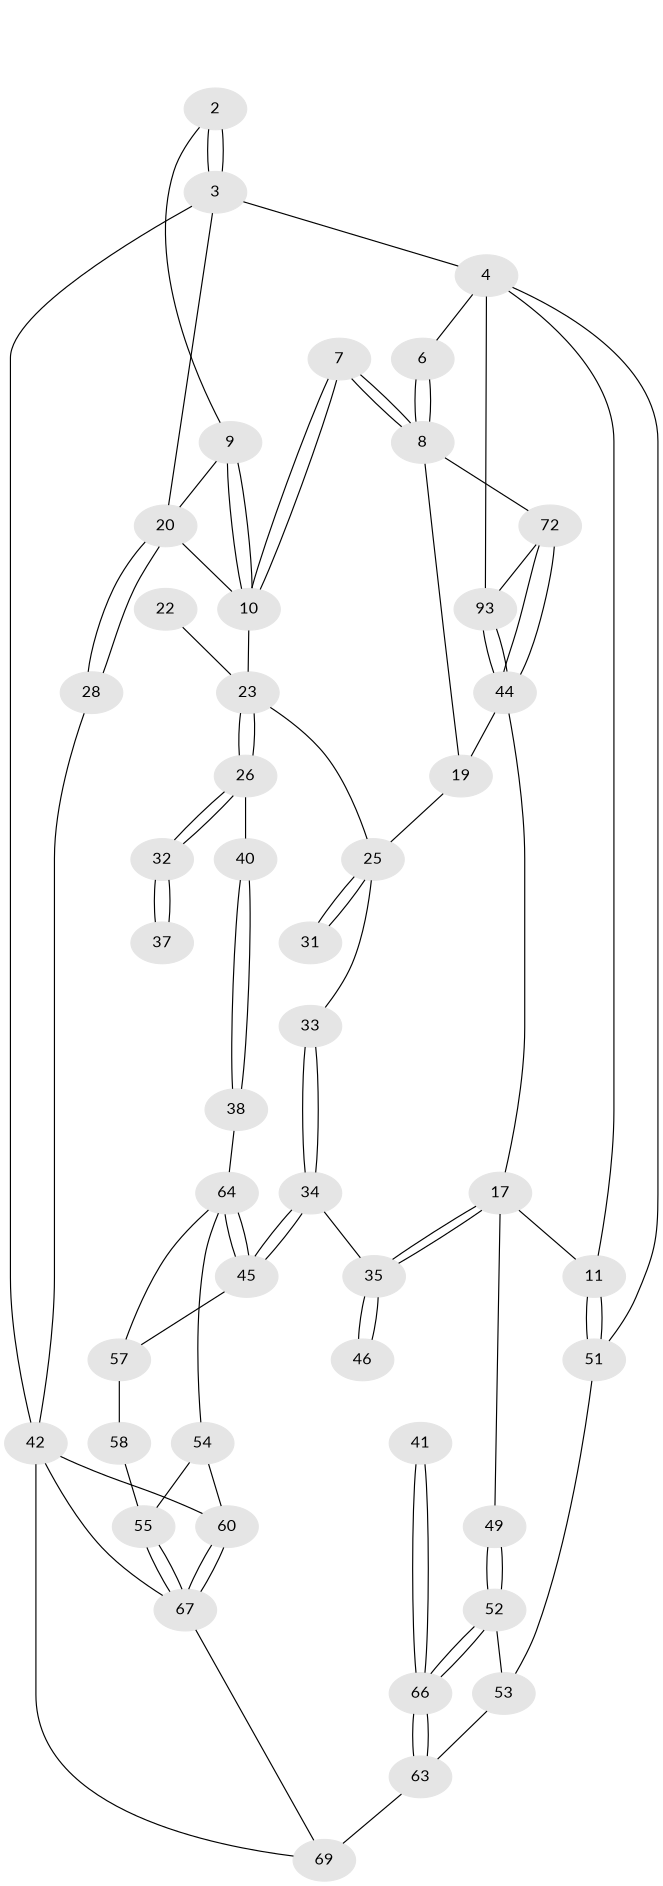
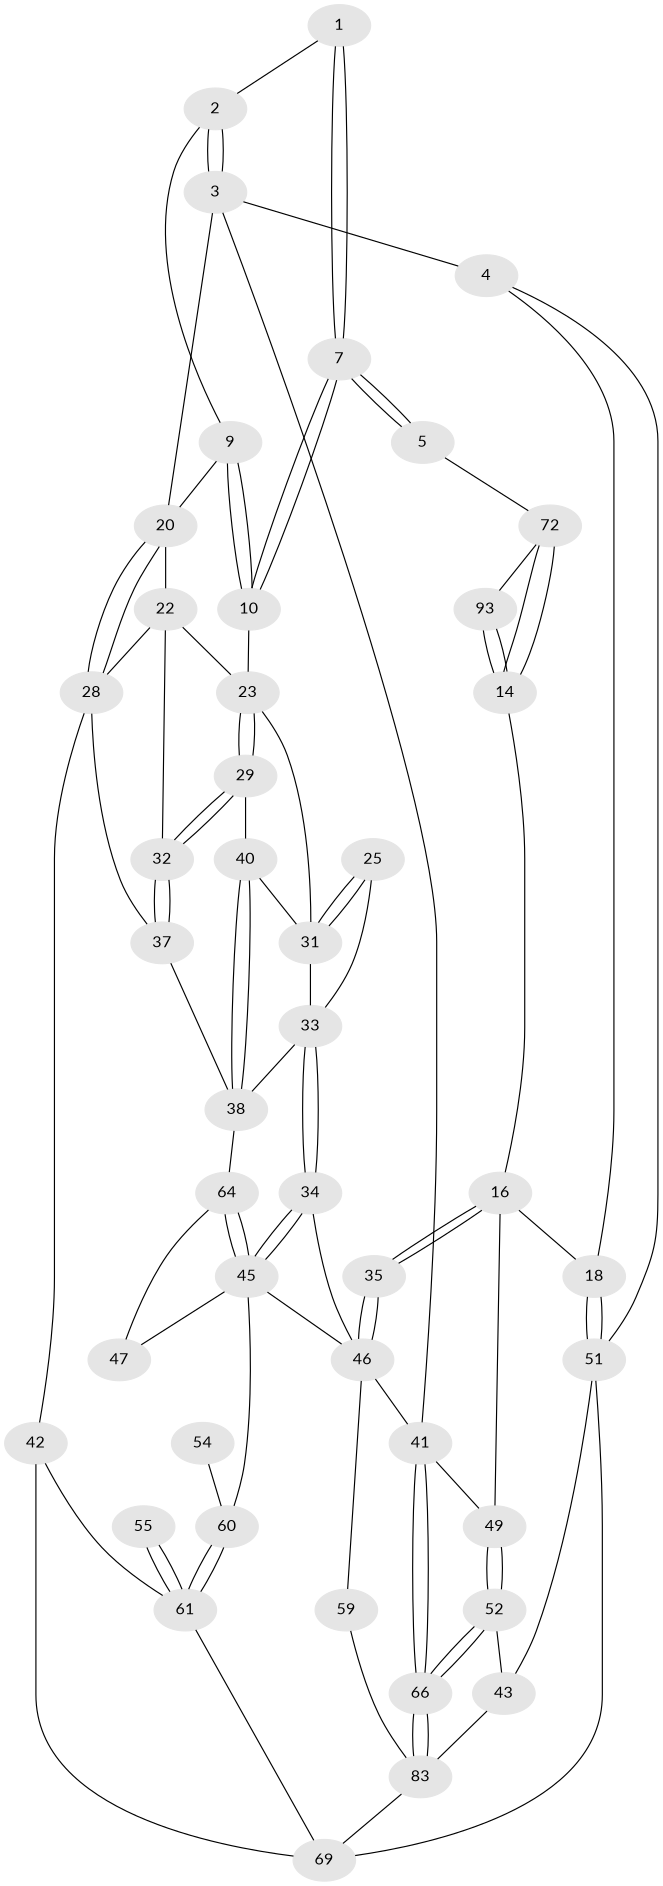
none -> (339, 25)
(423, 359) -> none
(423, 442) -> (423, 442)
(486, 442) -> none
(207, 567) -> (166, 568)
none -> (129, 651)
(505, 693) -> (505, 693)
none -> (164, 734)
(332, 764) -> (302, 813)
(10, 770) -> (414, 803)
(246, 776) -> (246, 776)
(461, 776) -> none
none -> (104, 823)
none -> (278, 901)
none -> (310, 985)
none -> (199, 1026)
none -> (273, 1068)
(500, 1193) -> (500, 1193)
(342, 1235) -> (327, 1279)
(594, 1276) -> (594, 1276)
(199, 1317) -> none
none -> (305, 1318)
(119, 1360) -> (119, 1360)
none -> (392, 1402)
(119, 1443) -> none
(121, 1481) -> (250, 1402)
(173, 1485) -> none
none -> (458, 1485)
(185, 1610) -> (185, 1610)
none -> (346, 1610)
(504, 1693) -> (504, 1693)
none -> (602, 1697)
(420, 1777) -> (420, 1777)
